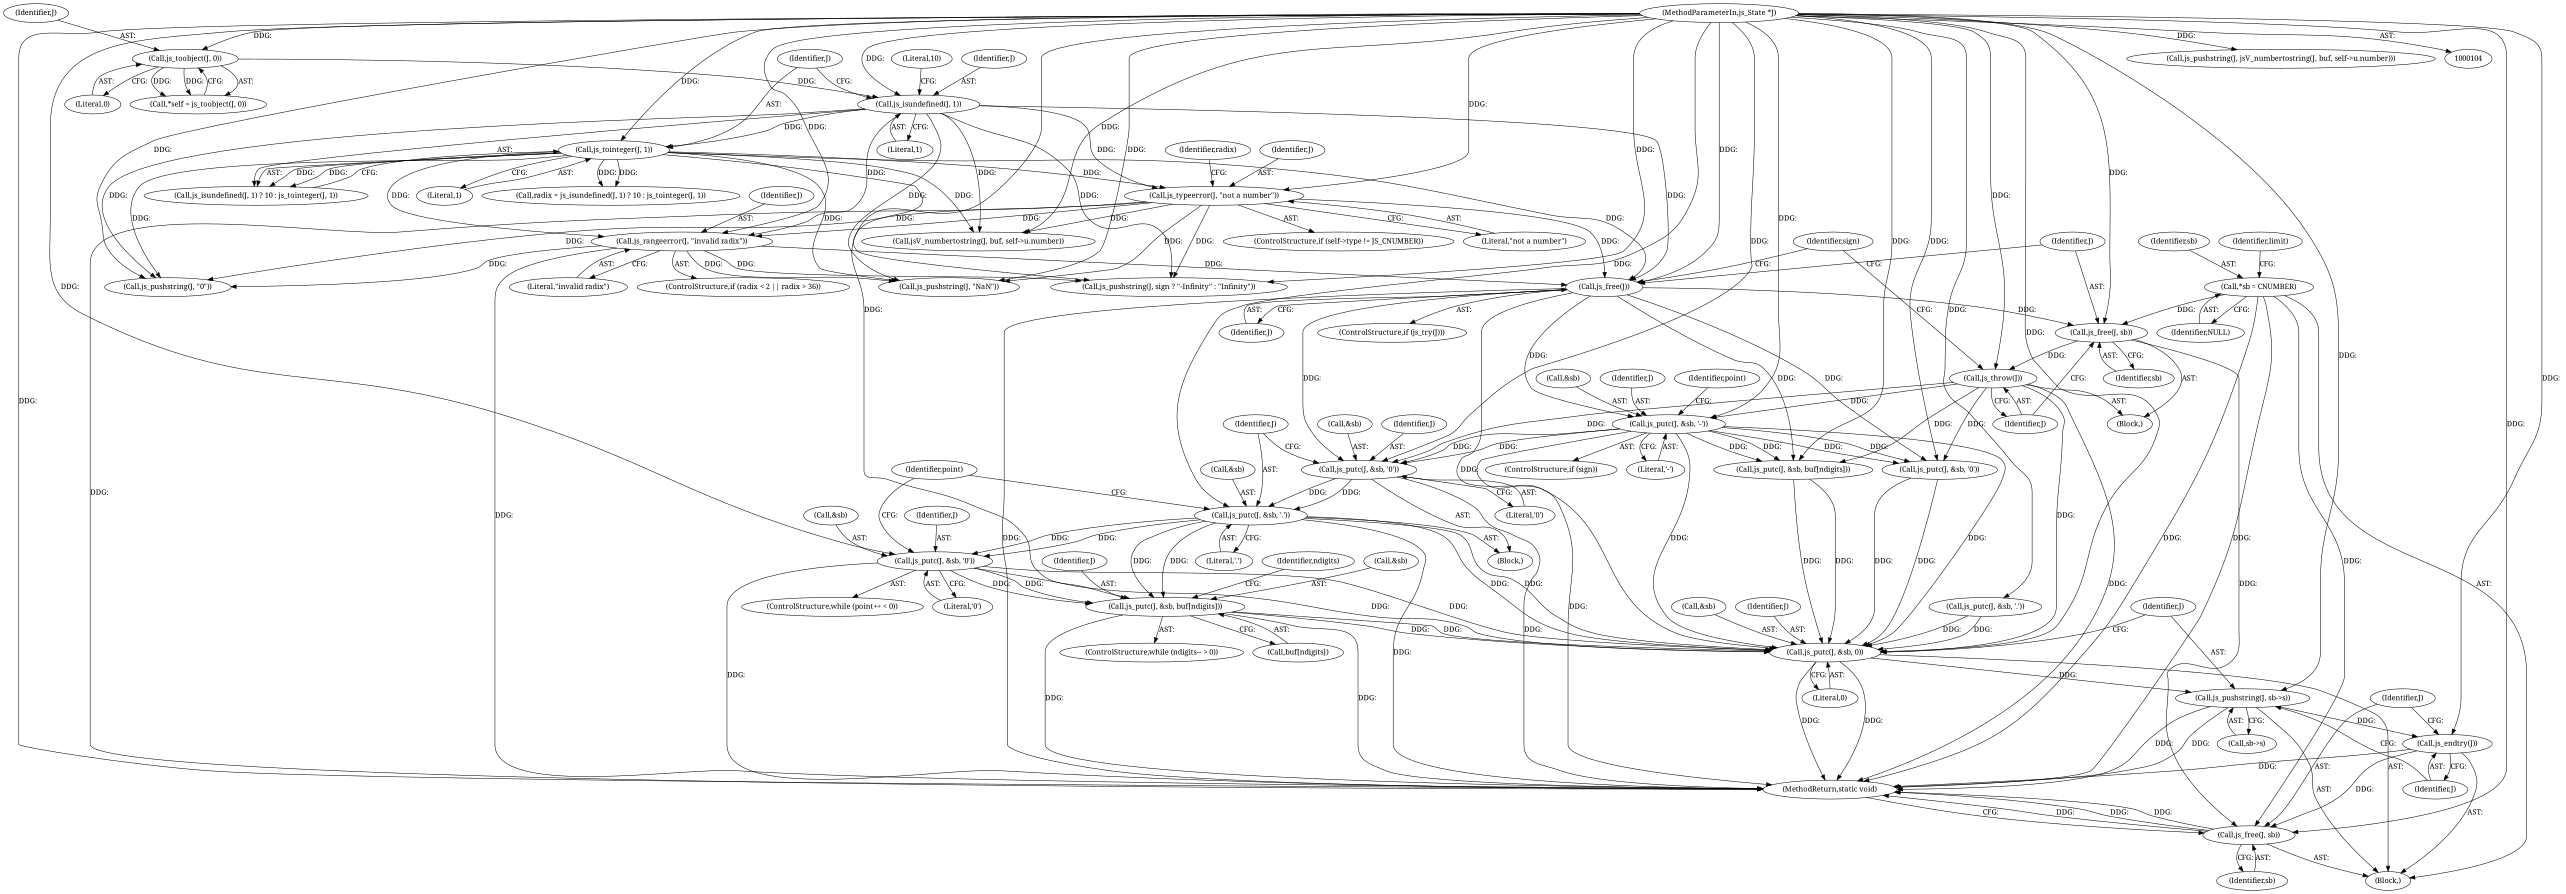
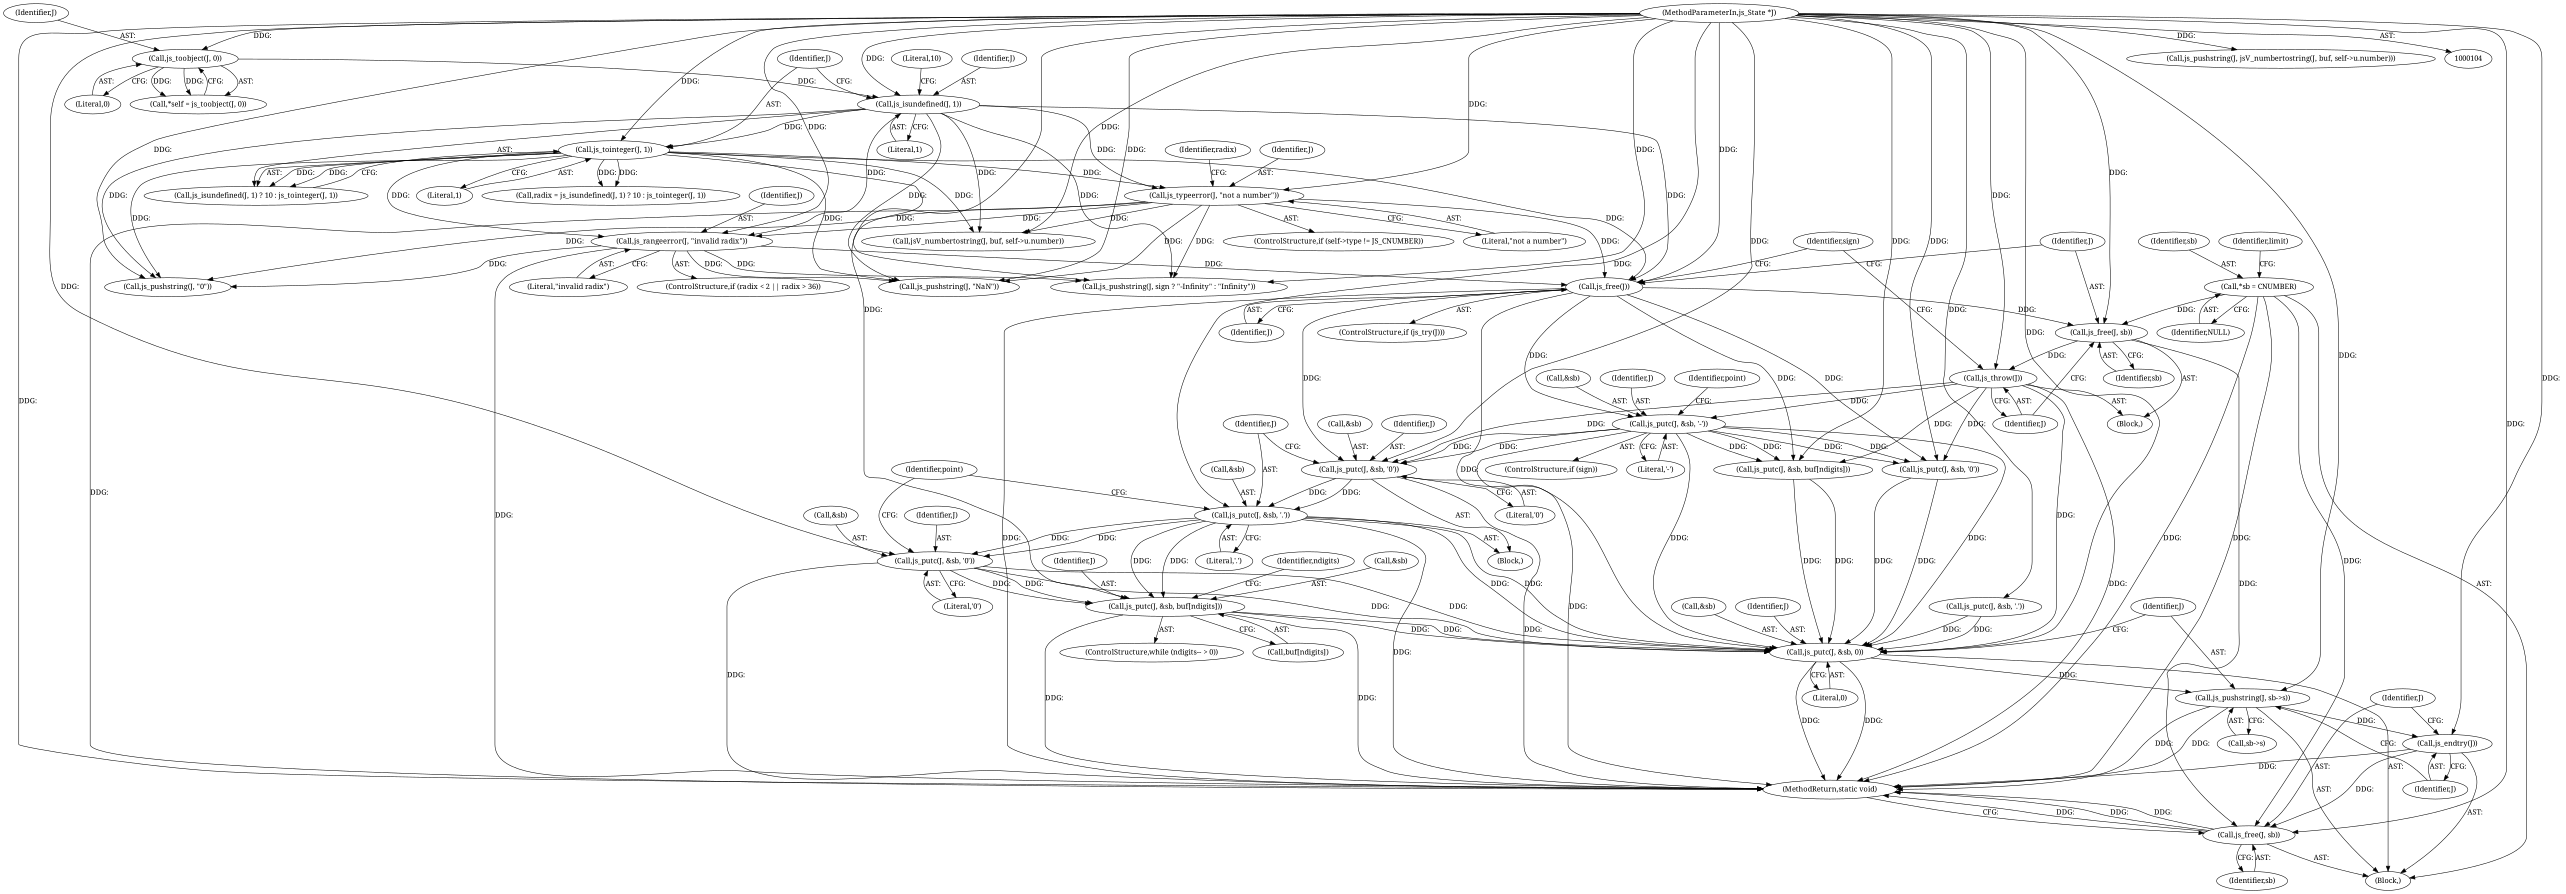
(1779, 228) -> none
(832, 607) -> none
